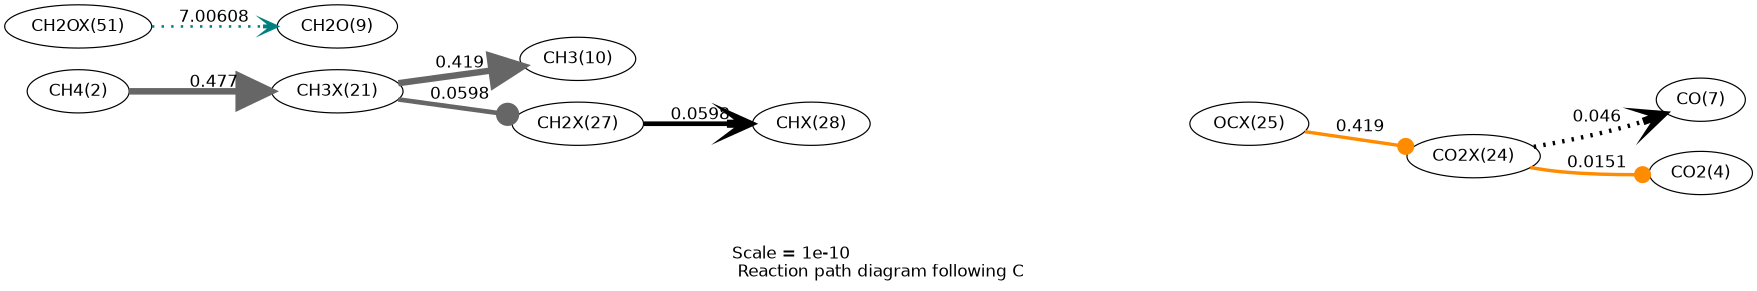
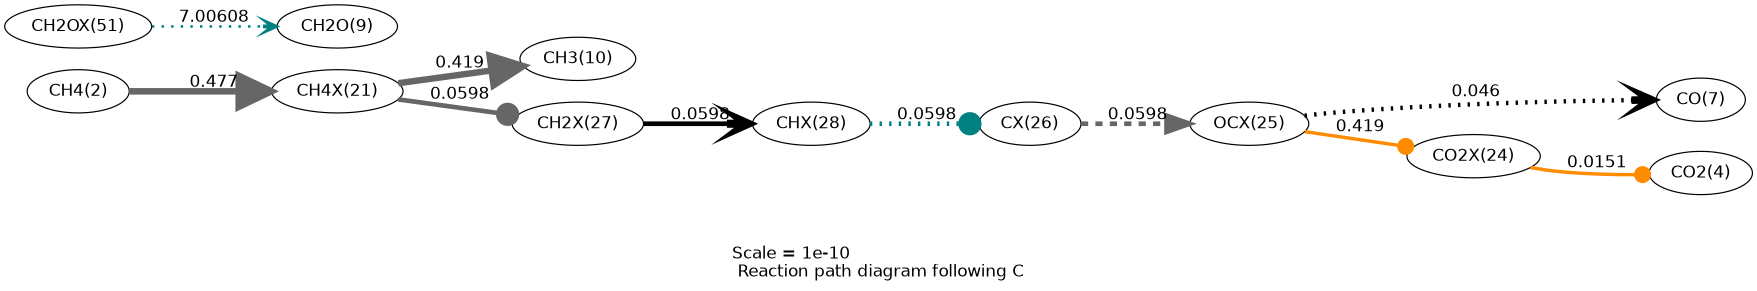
(337, 91) -> (337, 91)
none -> (1030, 124)
(1590, 136) -> (1469, 104)
